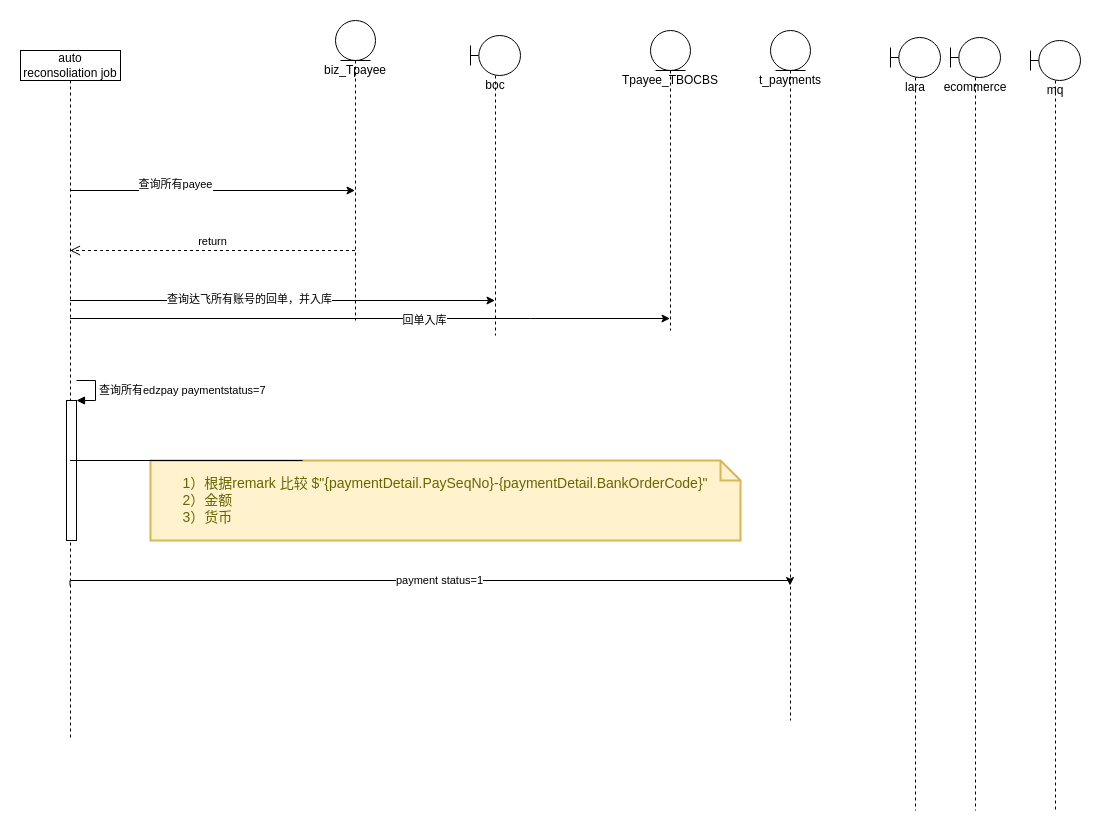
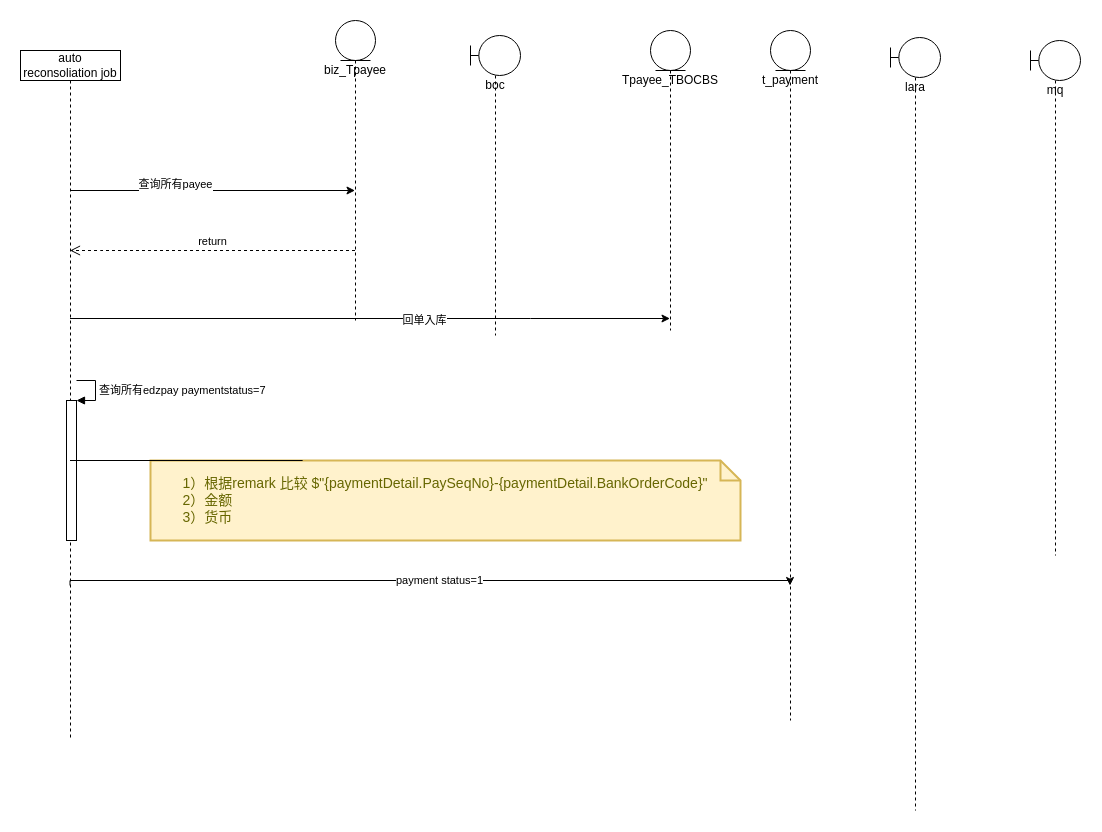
(791, 88) -> (791, 88)
(281, 301) -> none
(976, 424) -> none
(1056, 426) -> (1056, 298)
